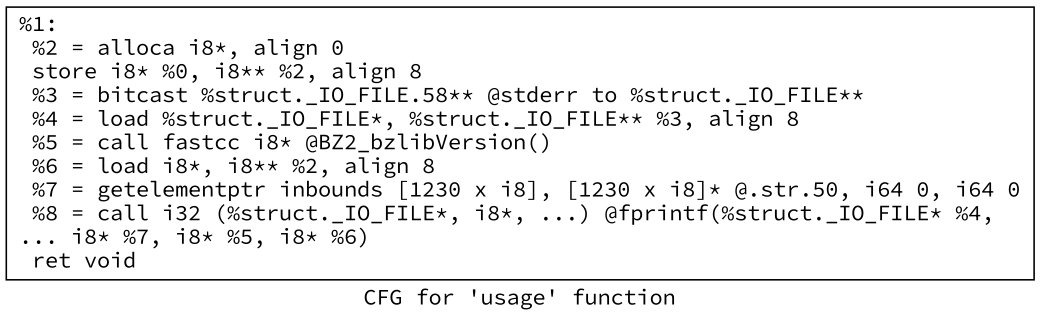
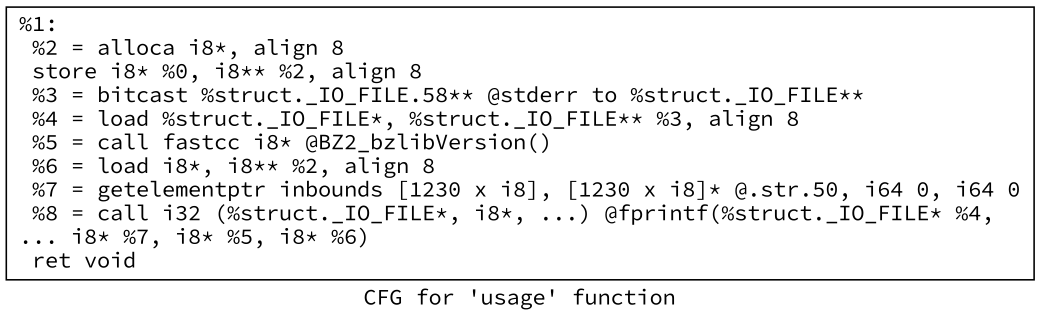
(182, 48) -> (182, 48)
